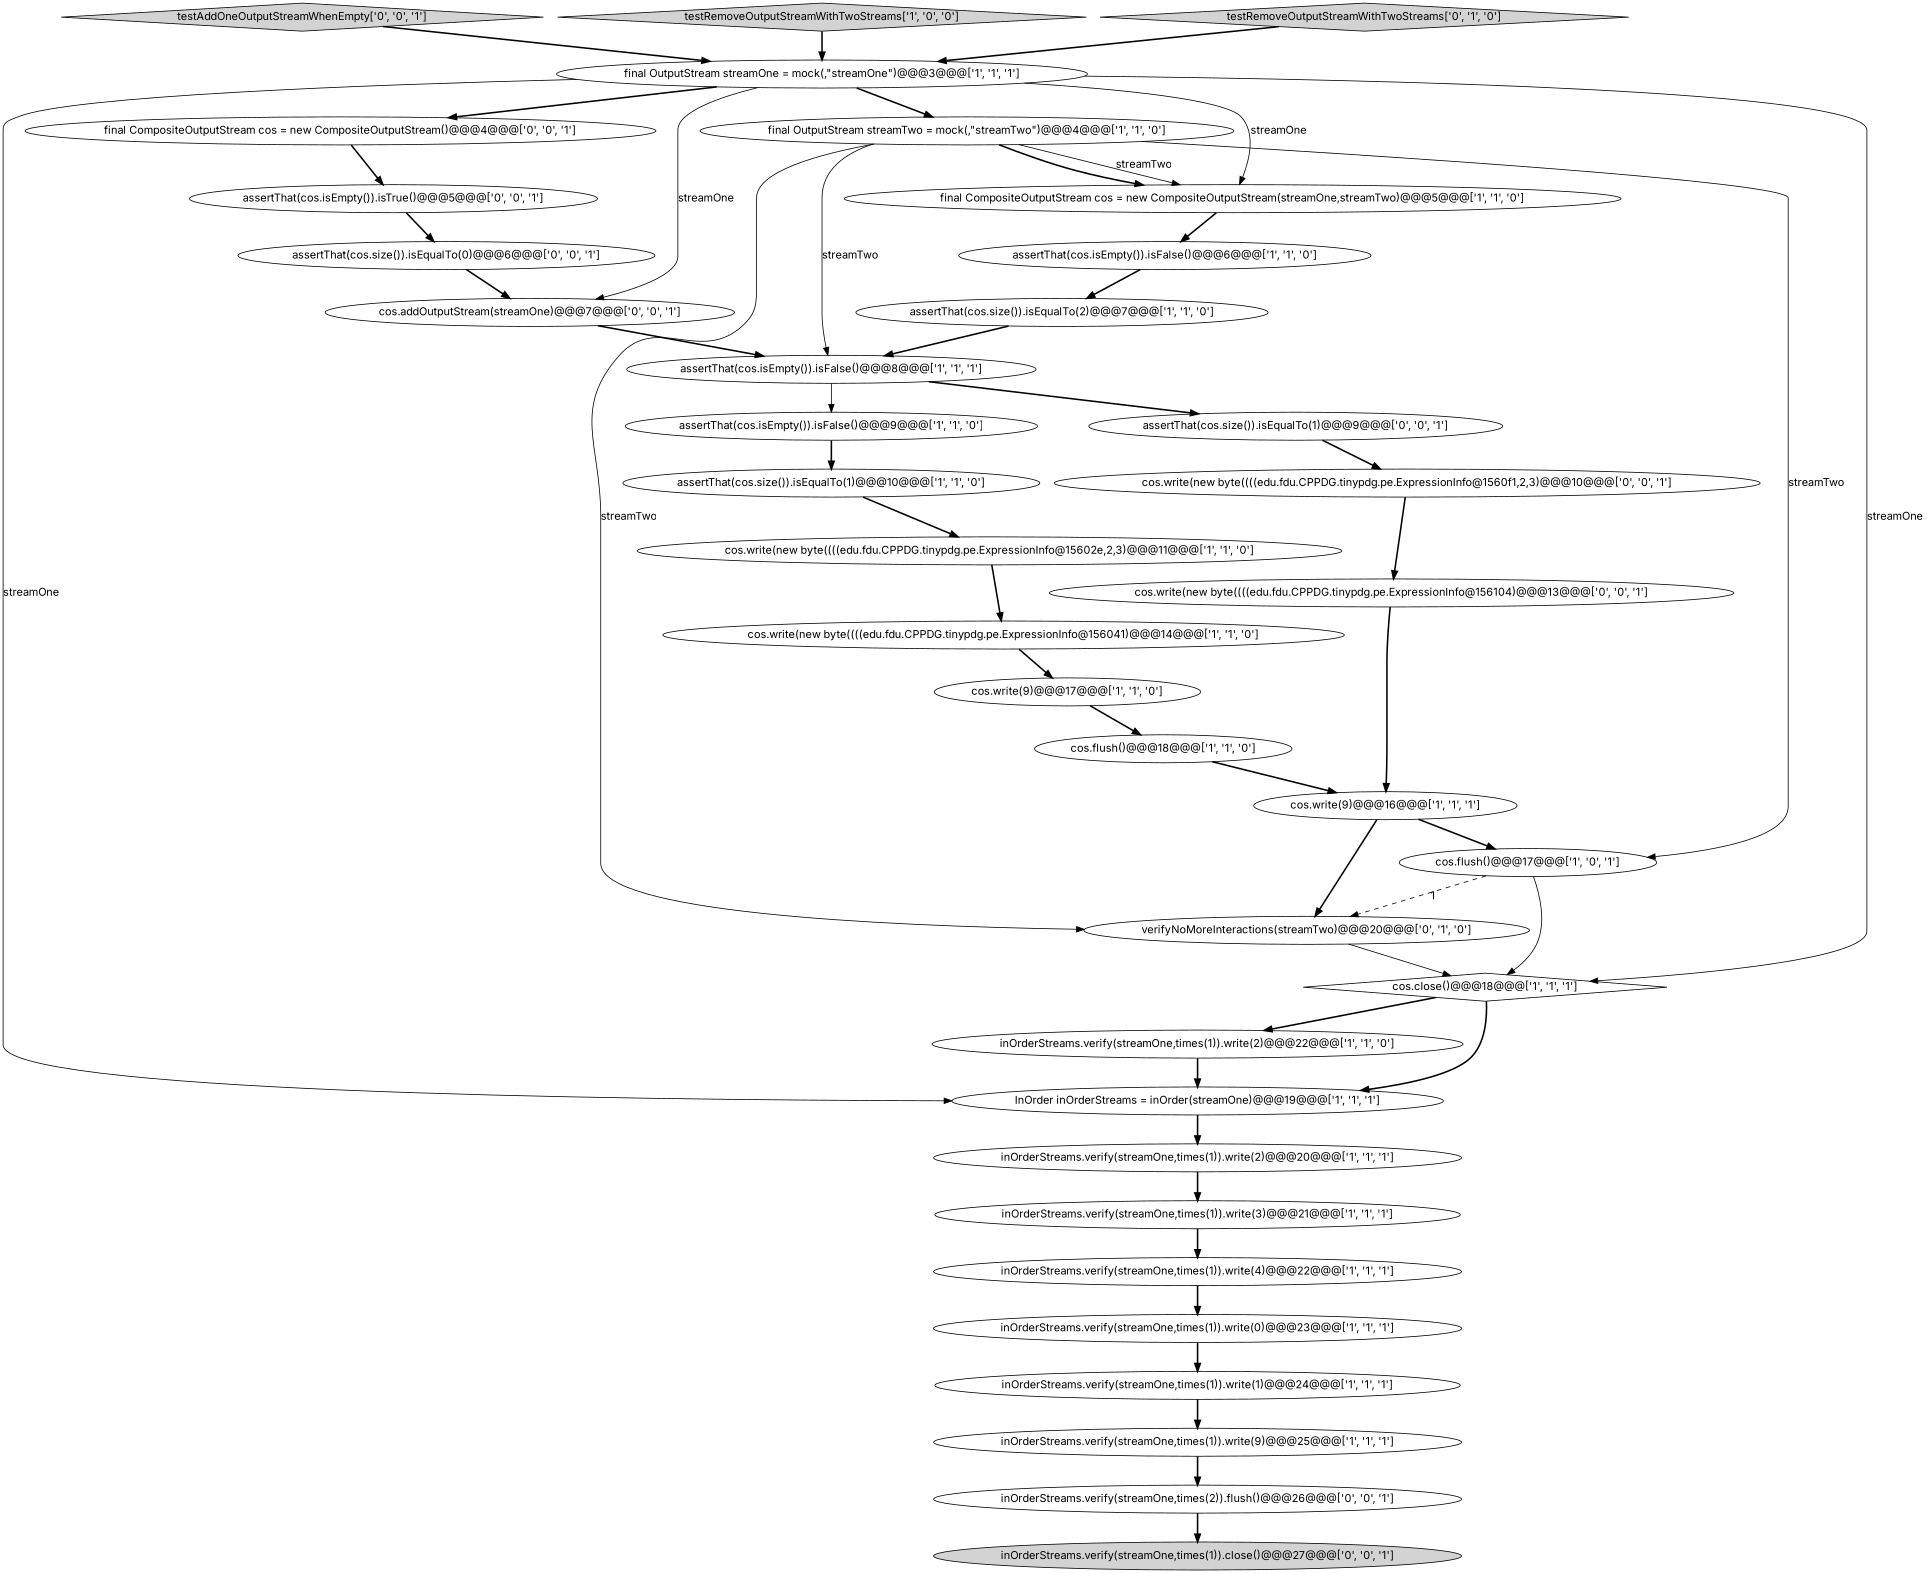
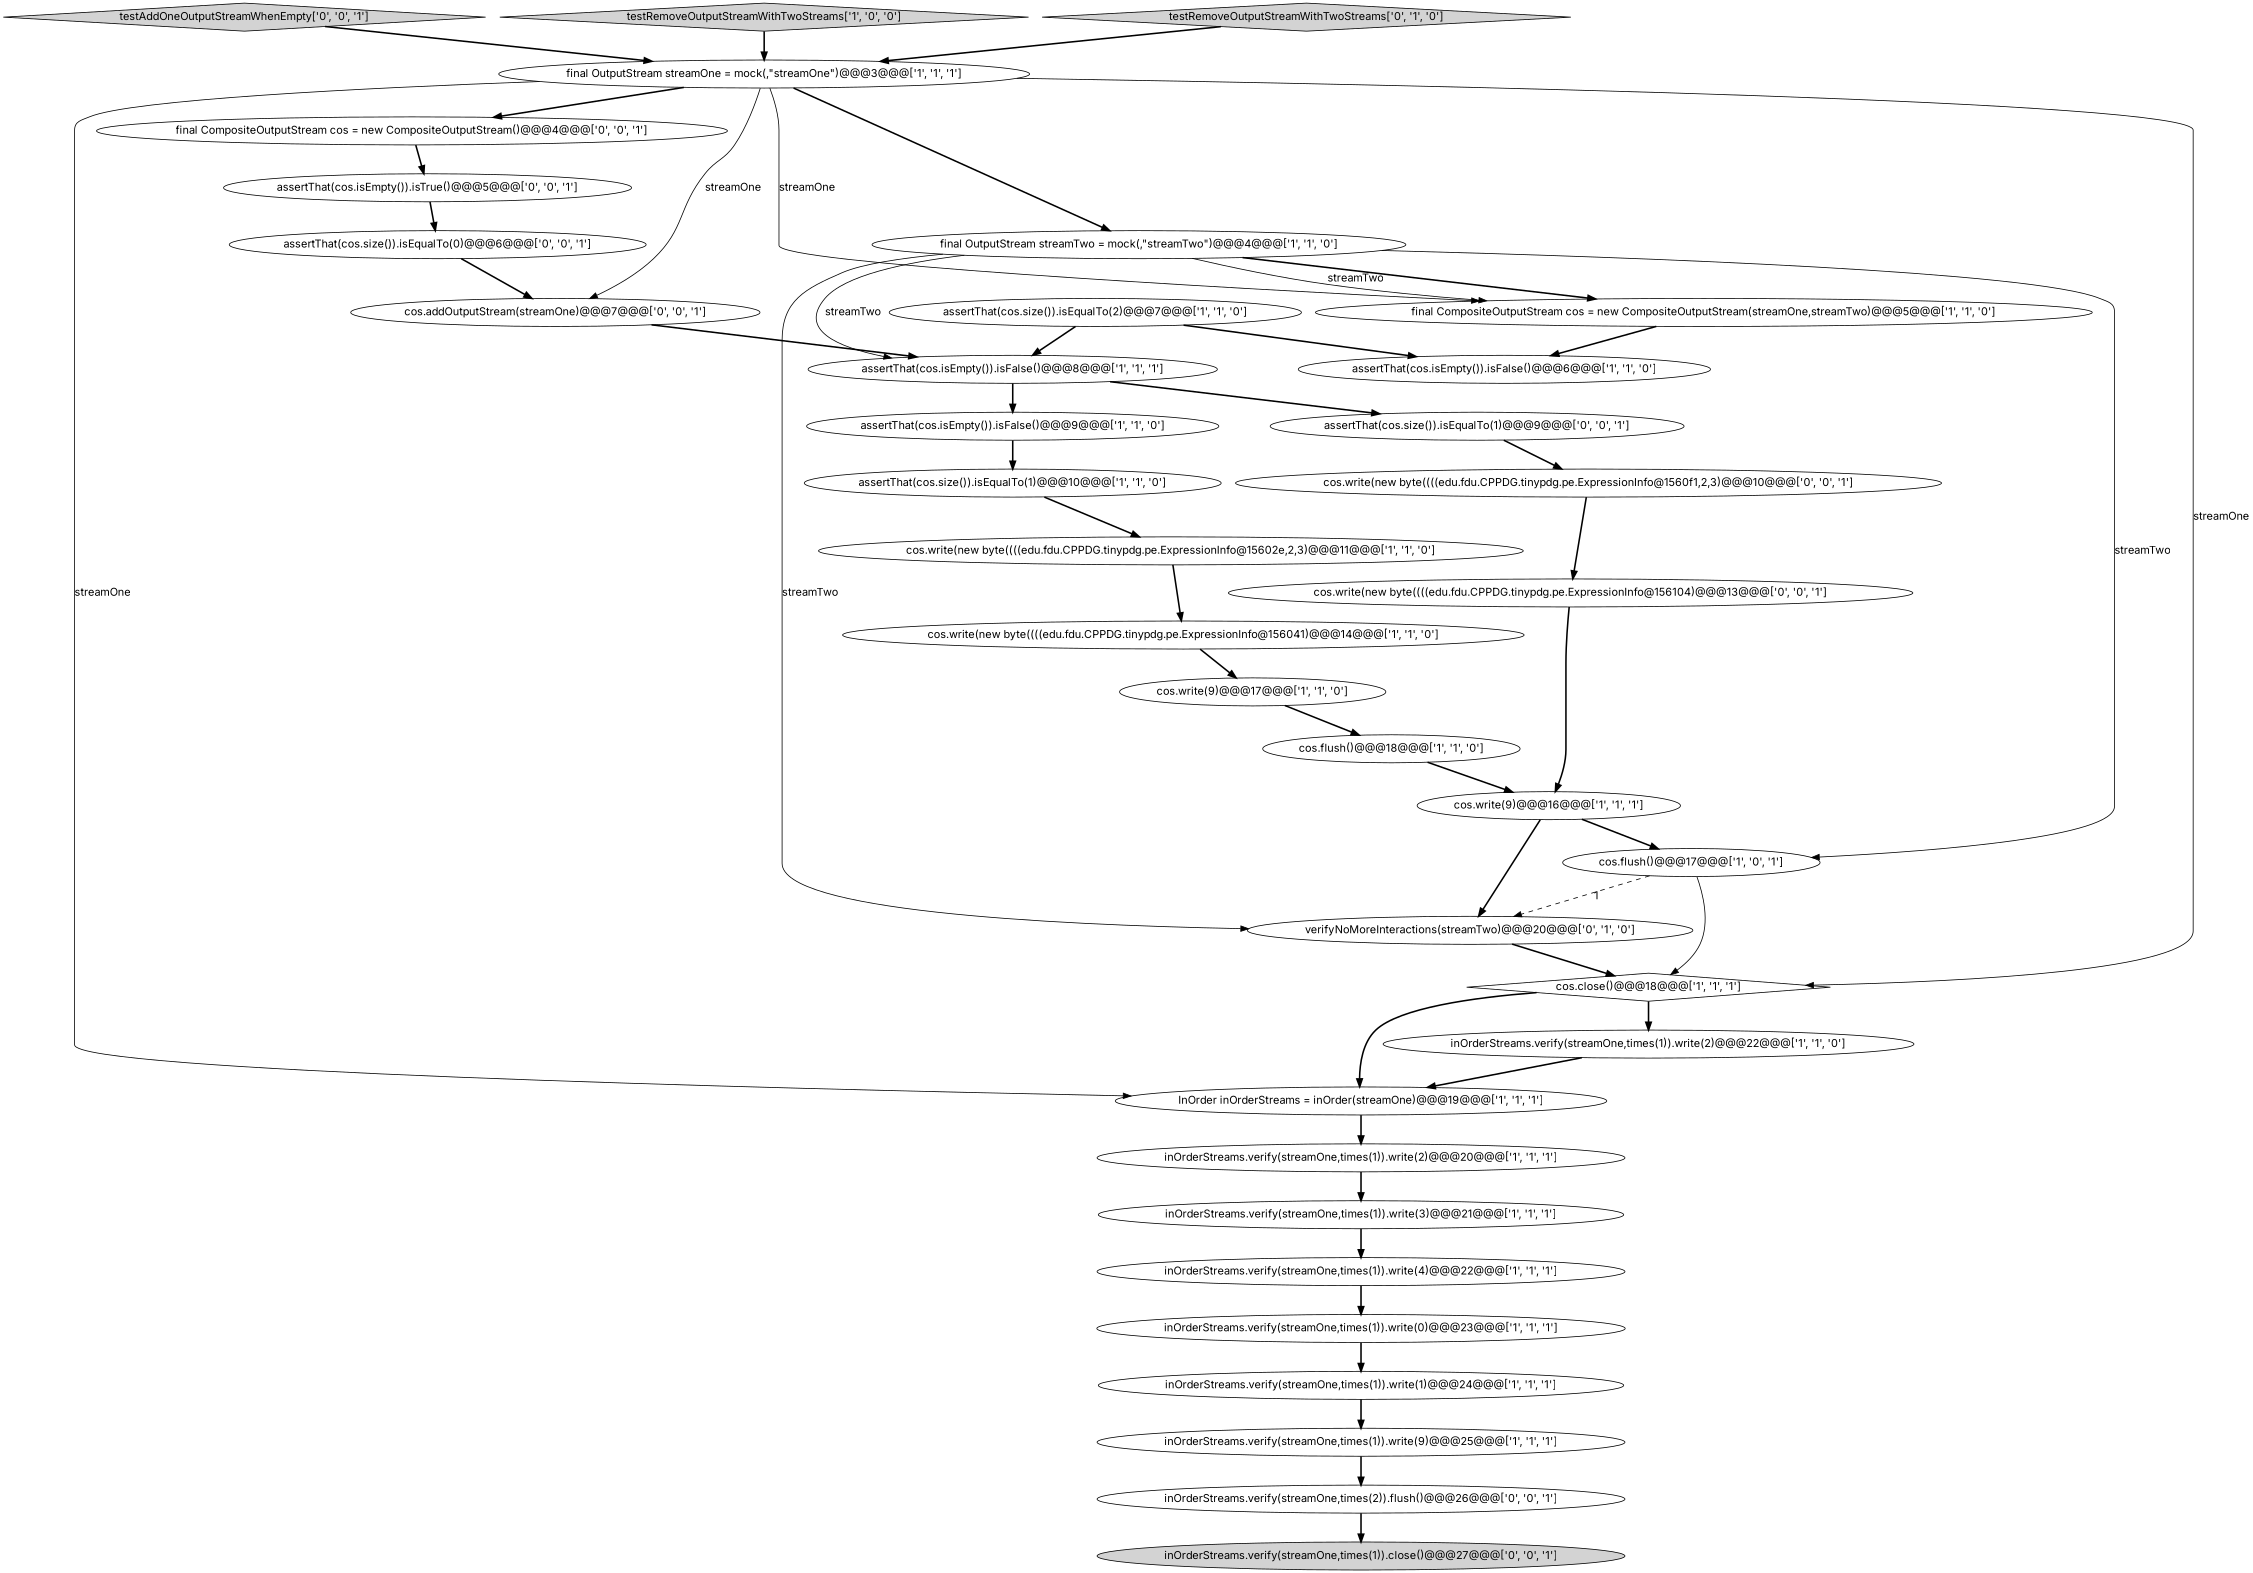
(1117, 282) -> (1296, 340)
(831, 394) -> (1013, 394)
(1396, 959) -> (1559, 959)
